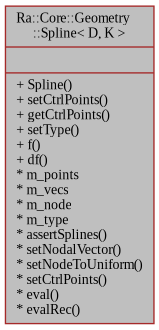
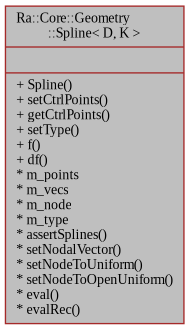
(62, 280) -> (95, 280)
